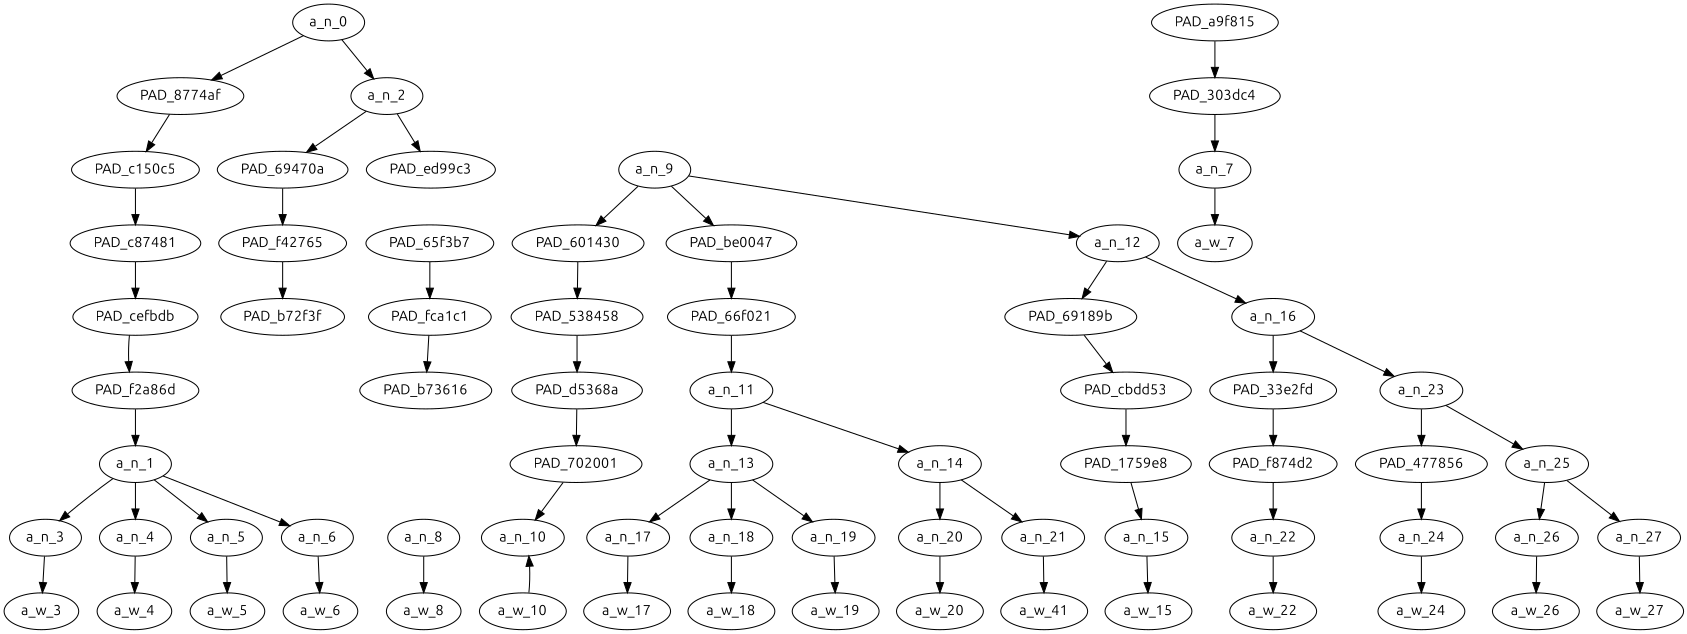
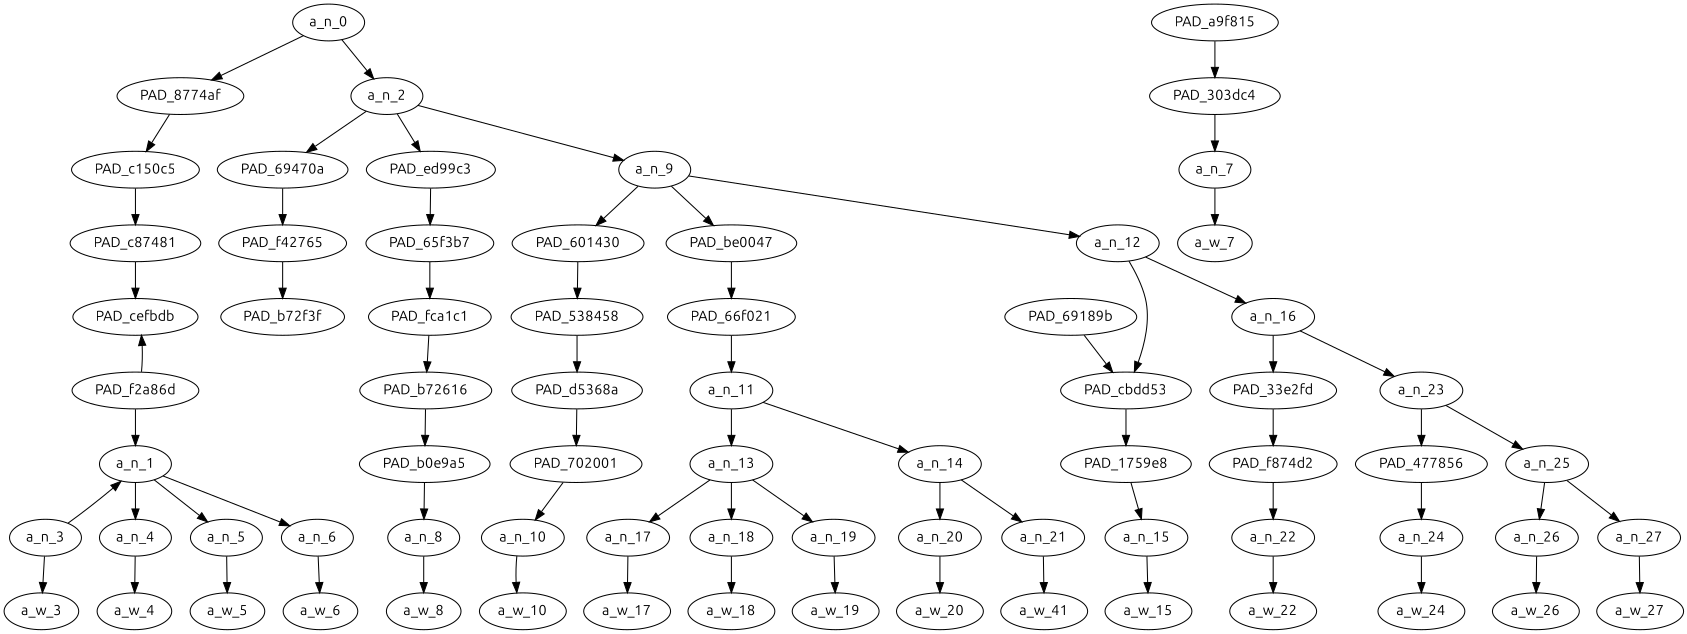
none -> (516, 132)
none -> (430, 201)
(1097, 276) -> (1147, 310)
(129, 348) -> (142, 359)
(426, 390) -> (426, 390)
none -> (425, 464)
(90, 496) -> (91, 506)
(530, 579) -> (516, 569)
